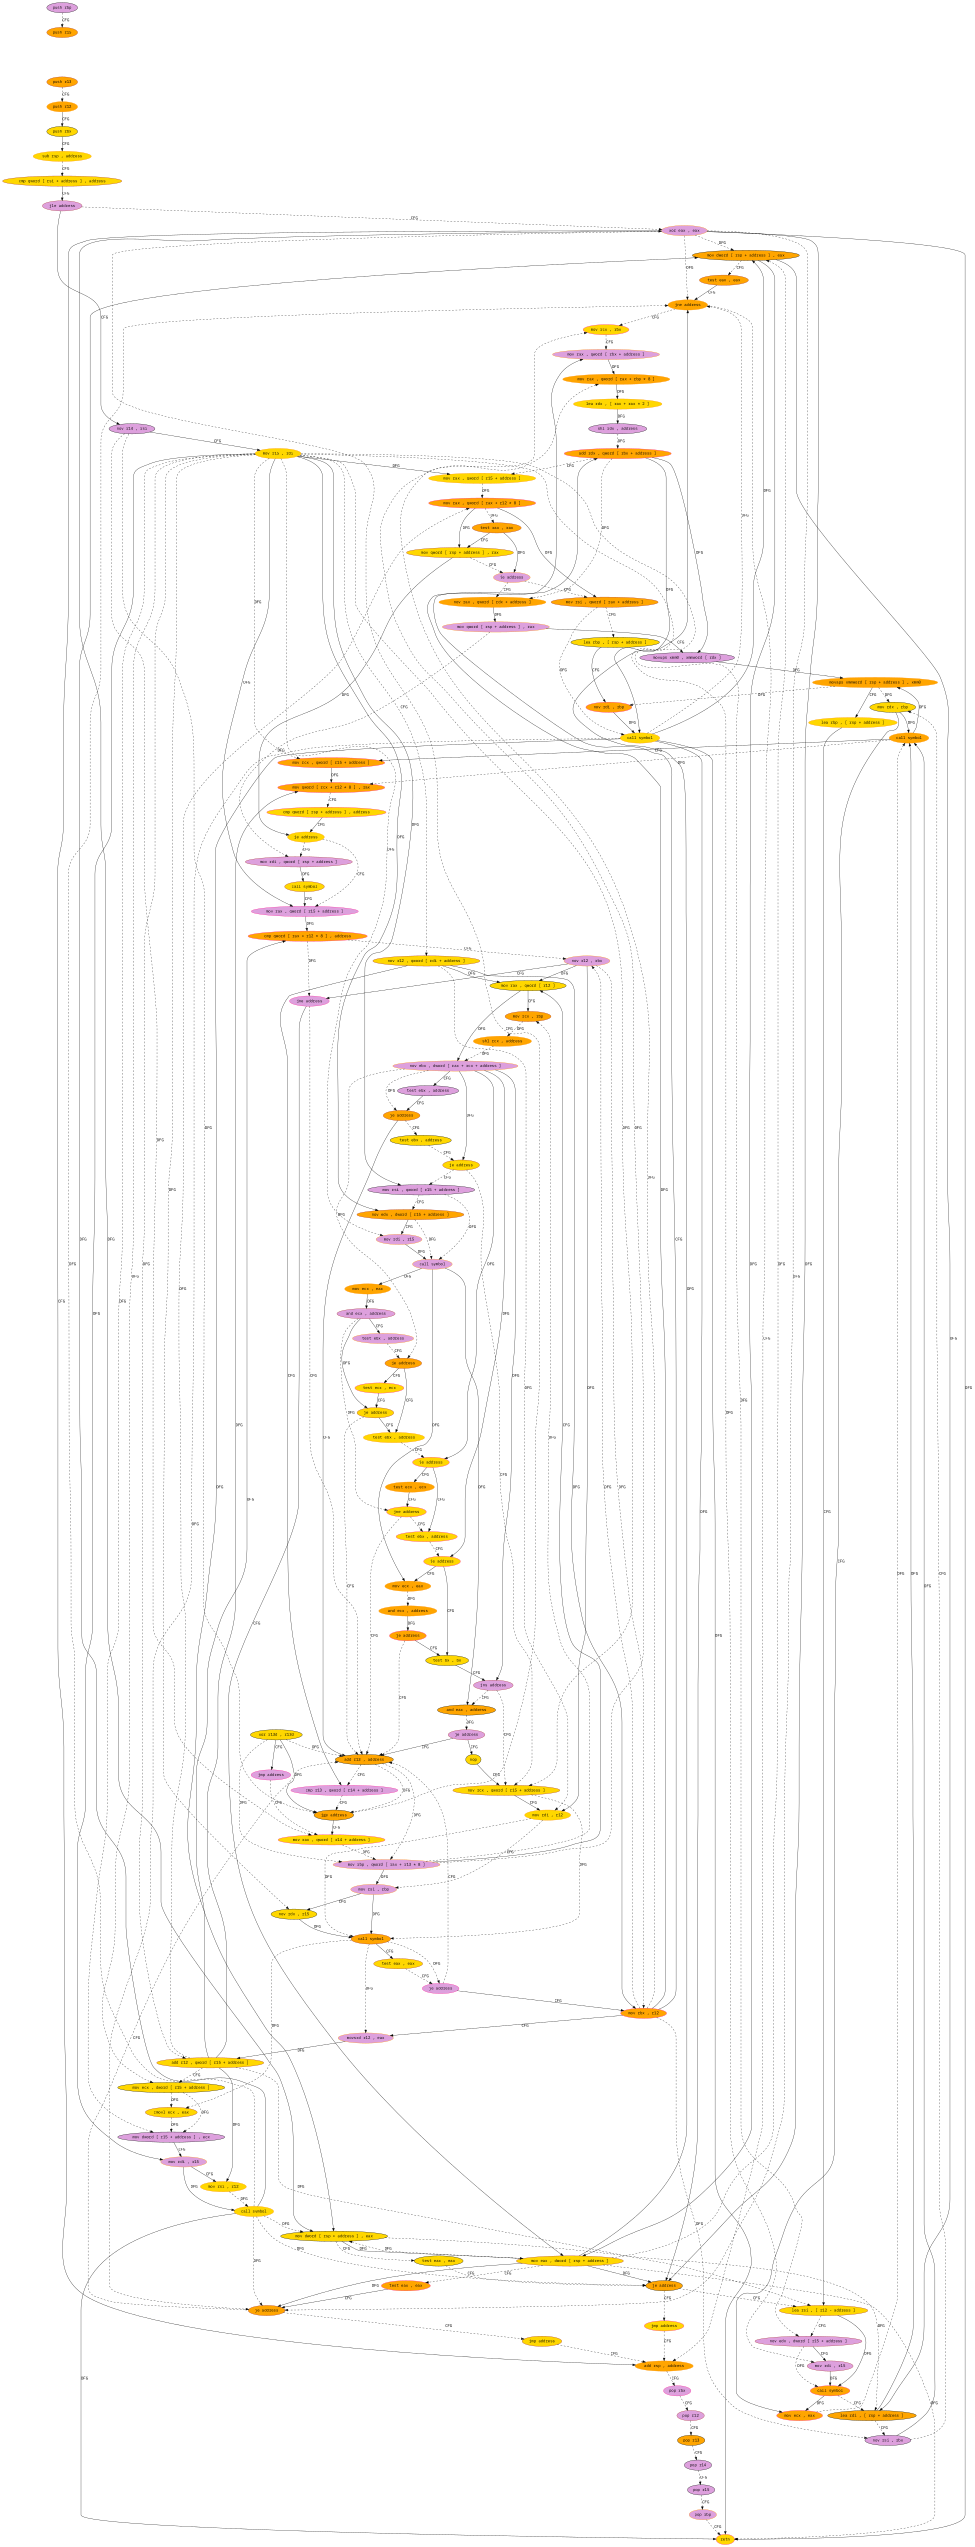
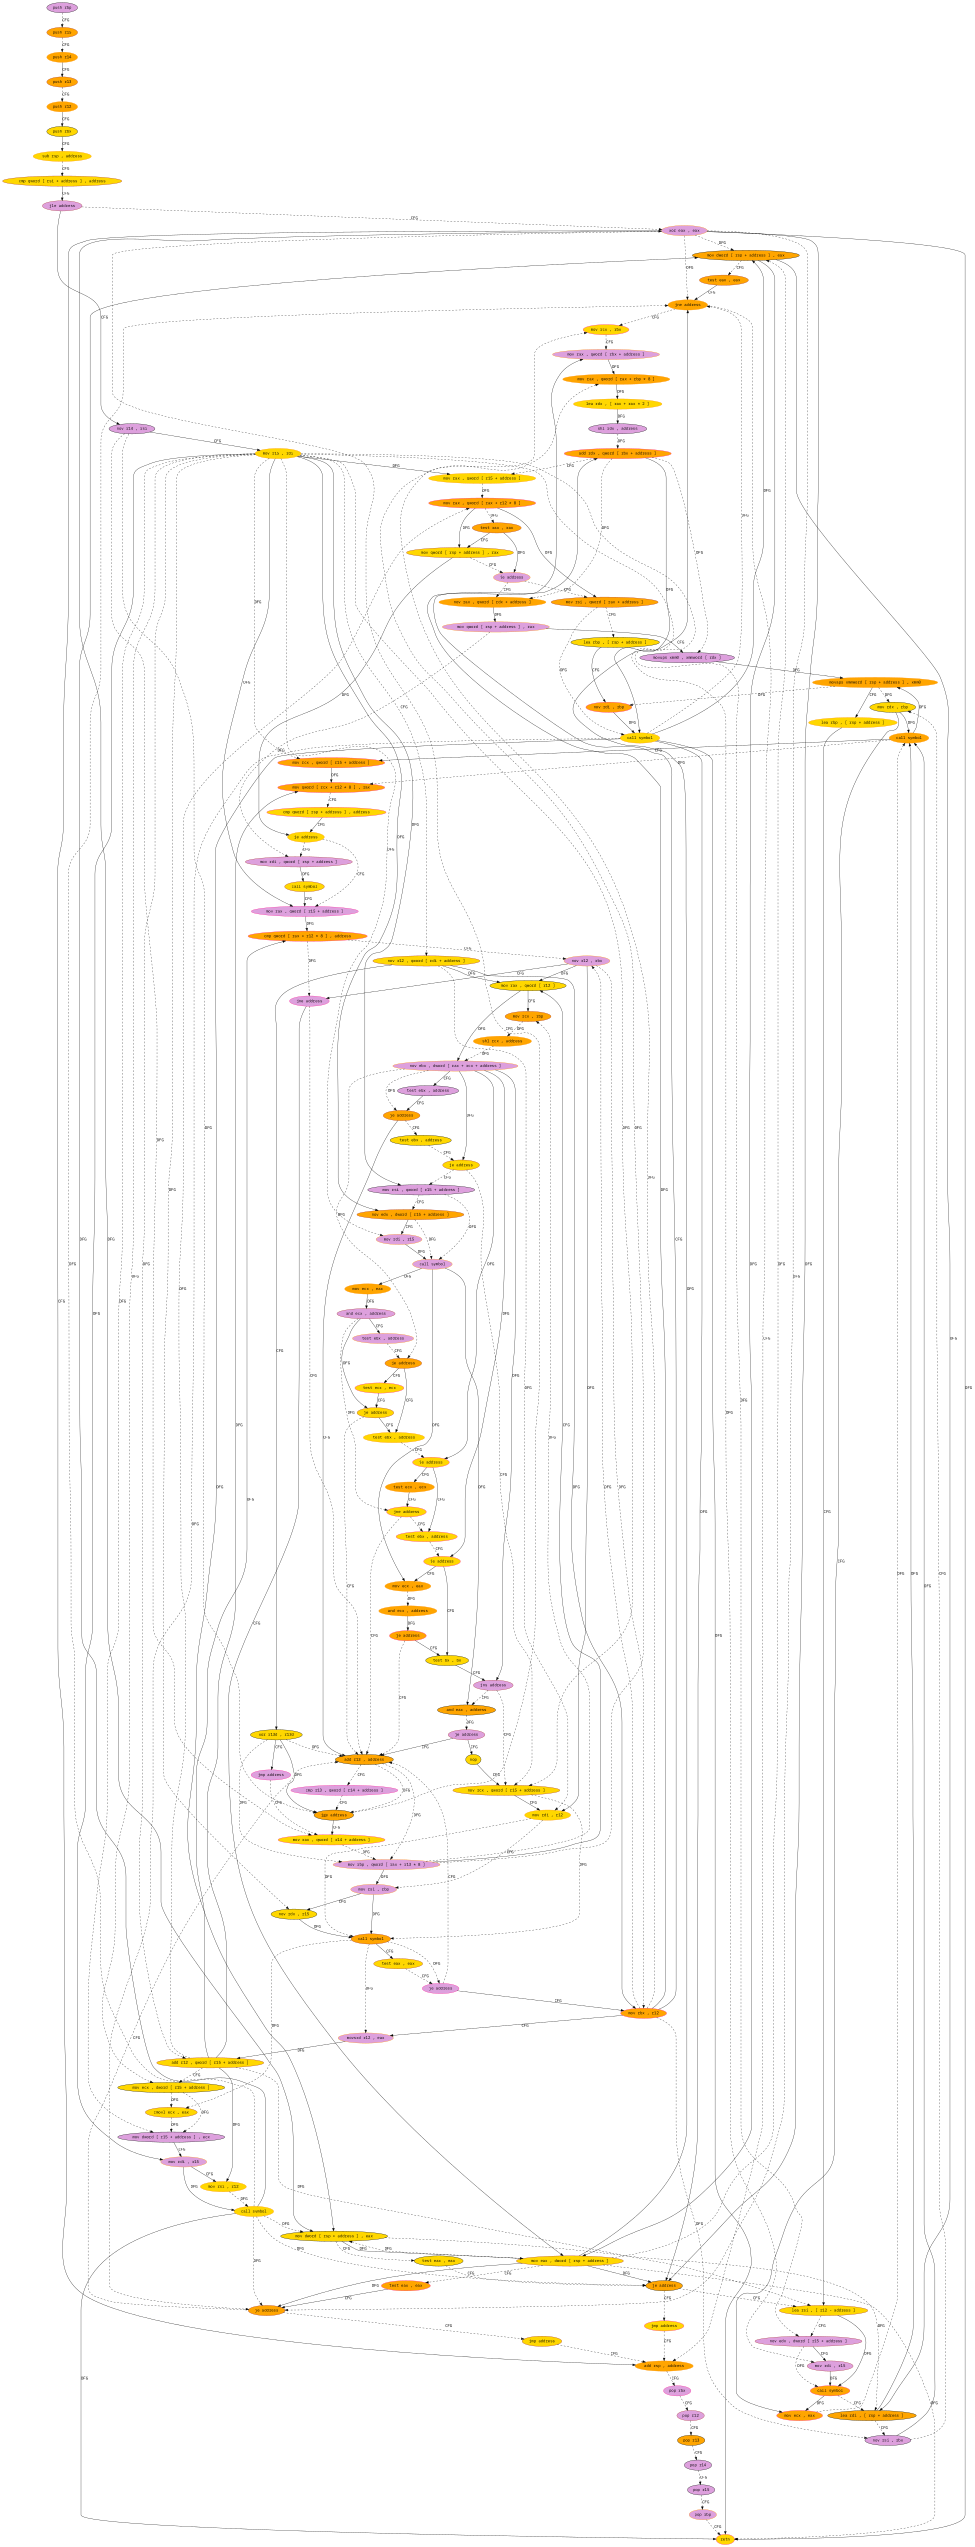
none -> (62, 57)
(694, 547) -> (694, 547)
(288, 1331) -> (276, 1302)
